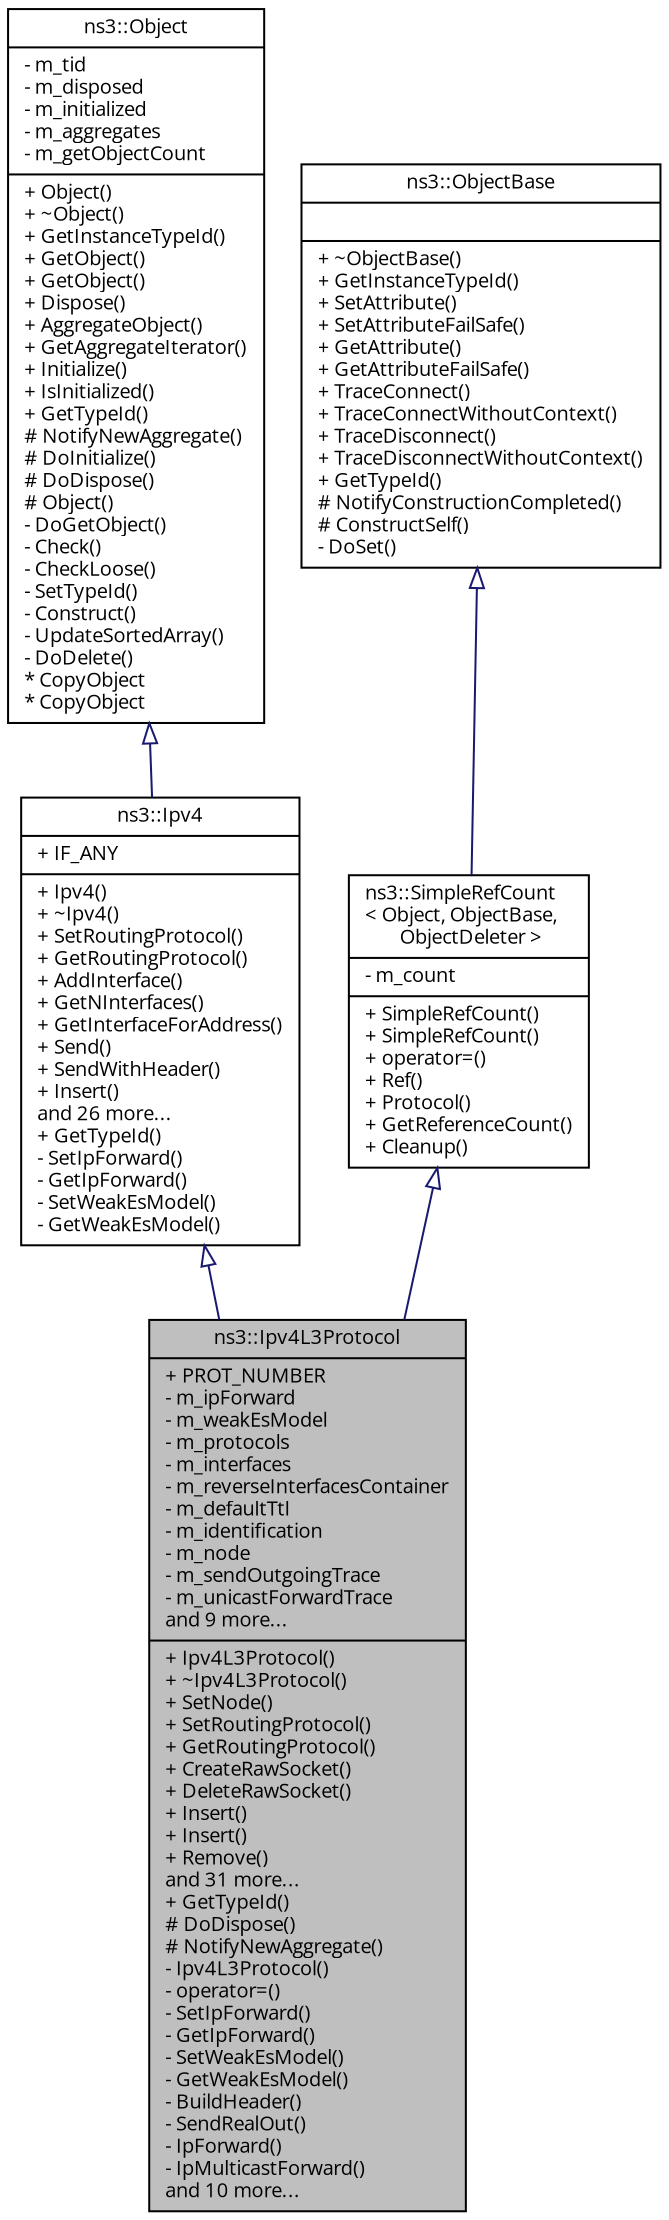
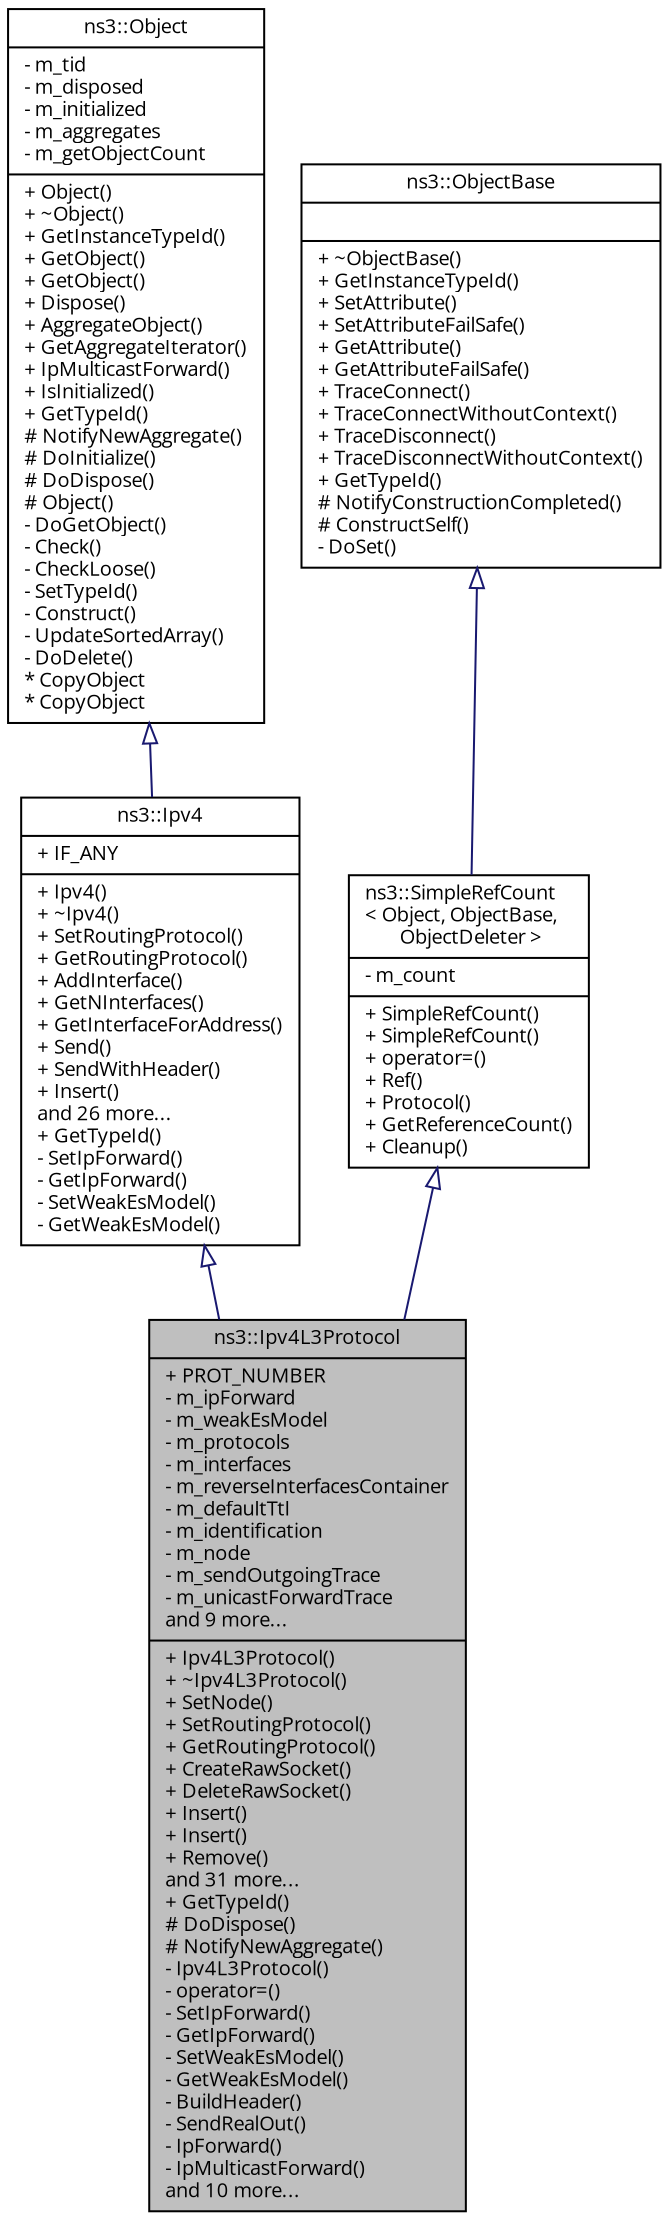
(77, 370) -> (128, 370)
